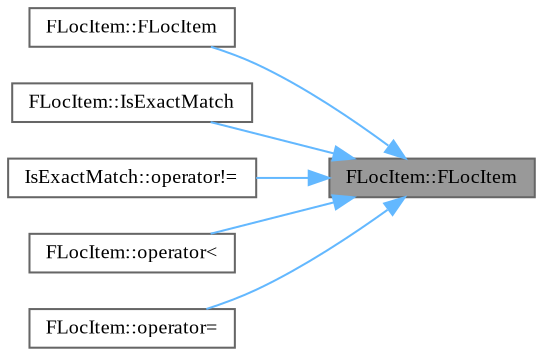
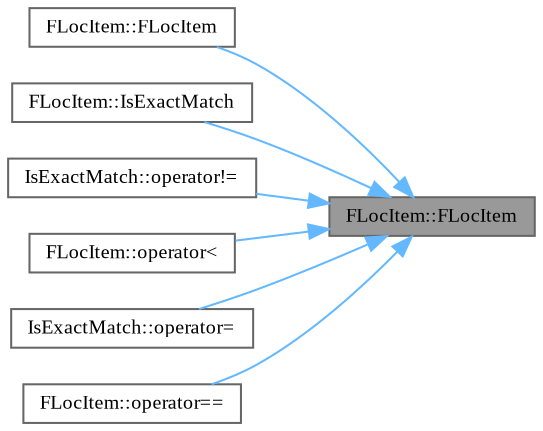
(132, 328) -> (132, 328)
none -> (132, 404)
